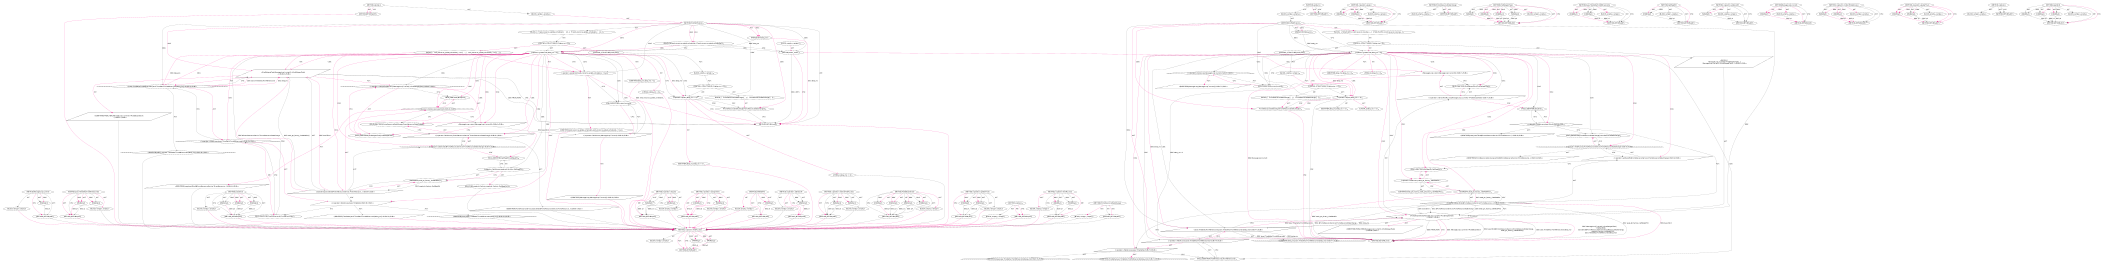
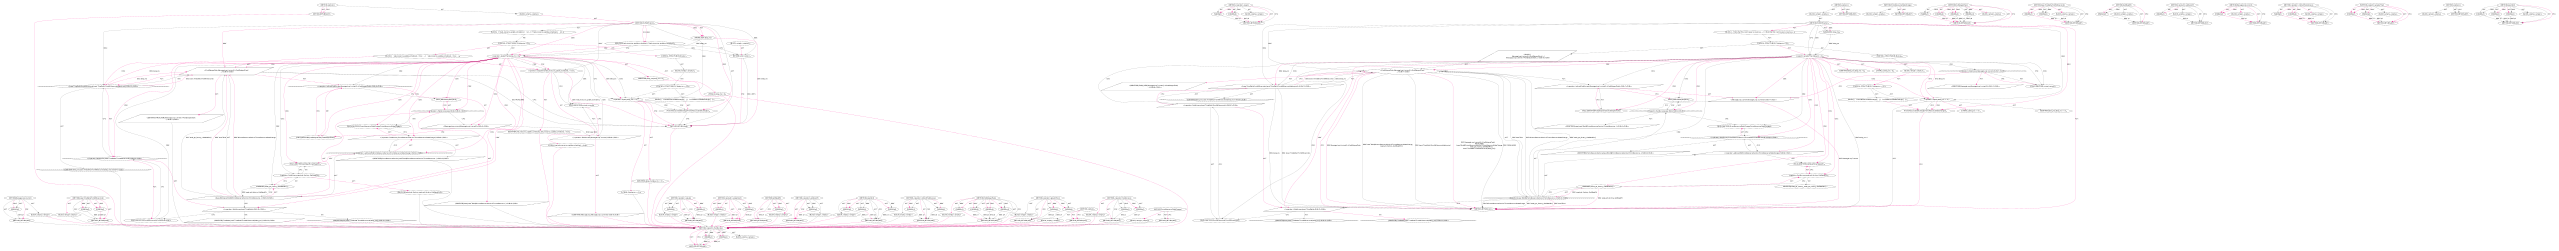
(1114, 54) -> (1878, 75)
none -> (567, 145)
